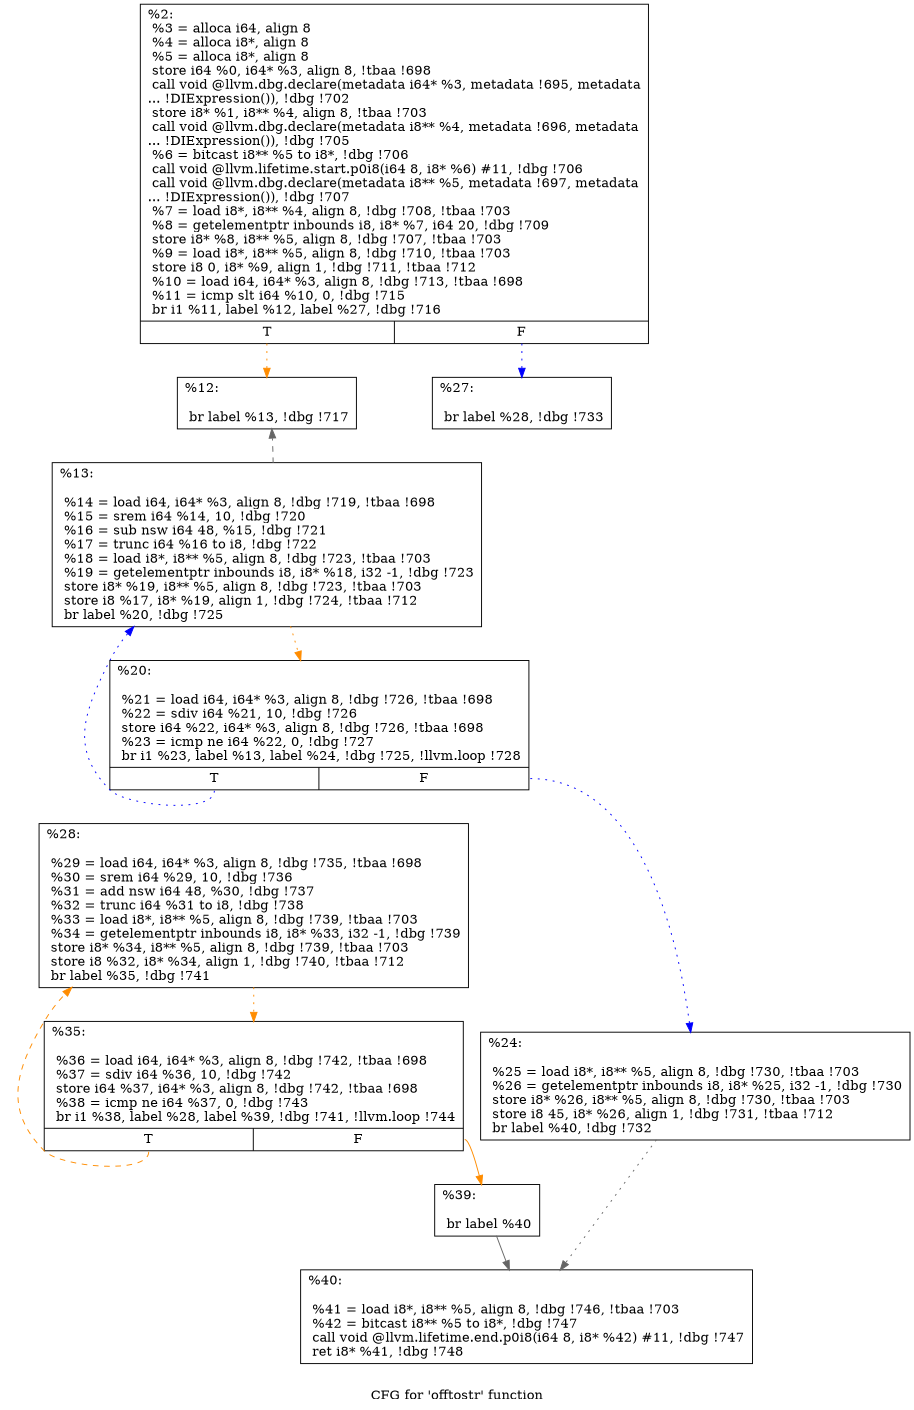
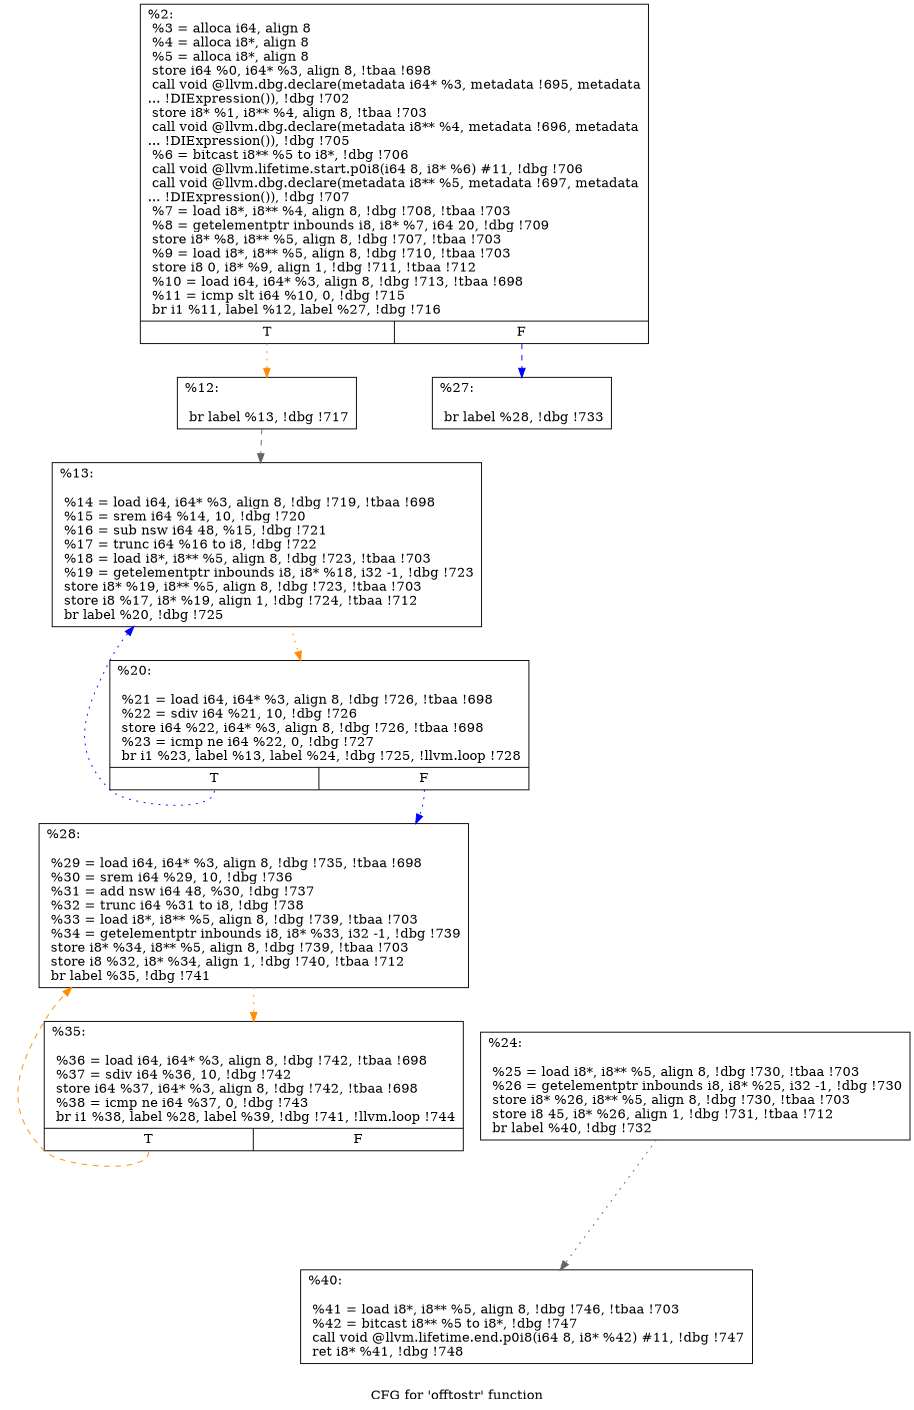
(522, 356) -> (522, 356)
(273, 451) -> (261, 441)
(648, 871) -> (423, 803)
(487, 1210) -> none
